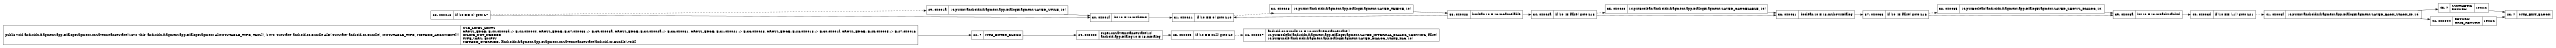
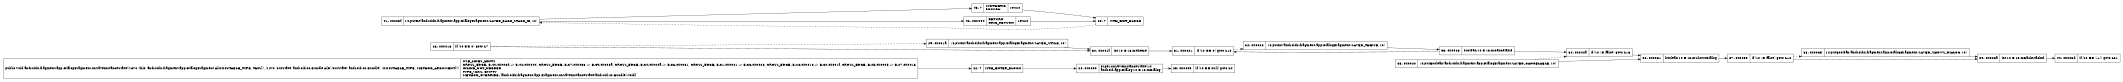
(1600, 13) -> (1549, 58)
(2259, 15) -> (819, 27)
(1341, 35) -> none
